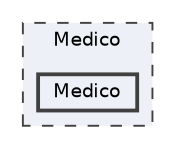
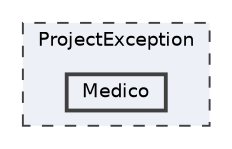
(88, 41) -> (116, 41)
